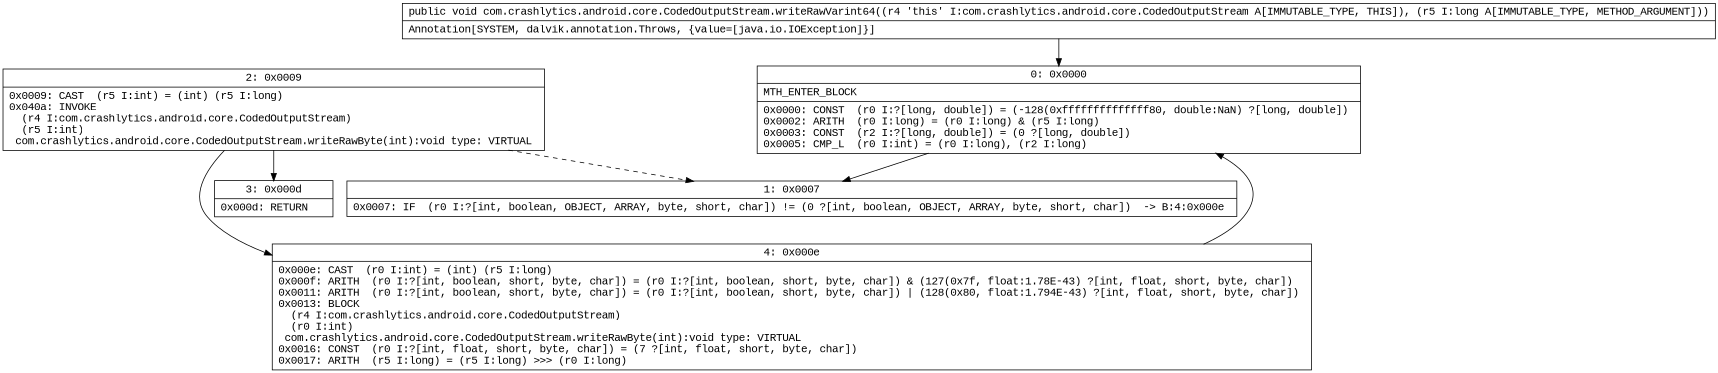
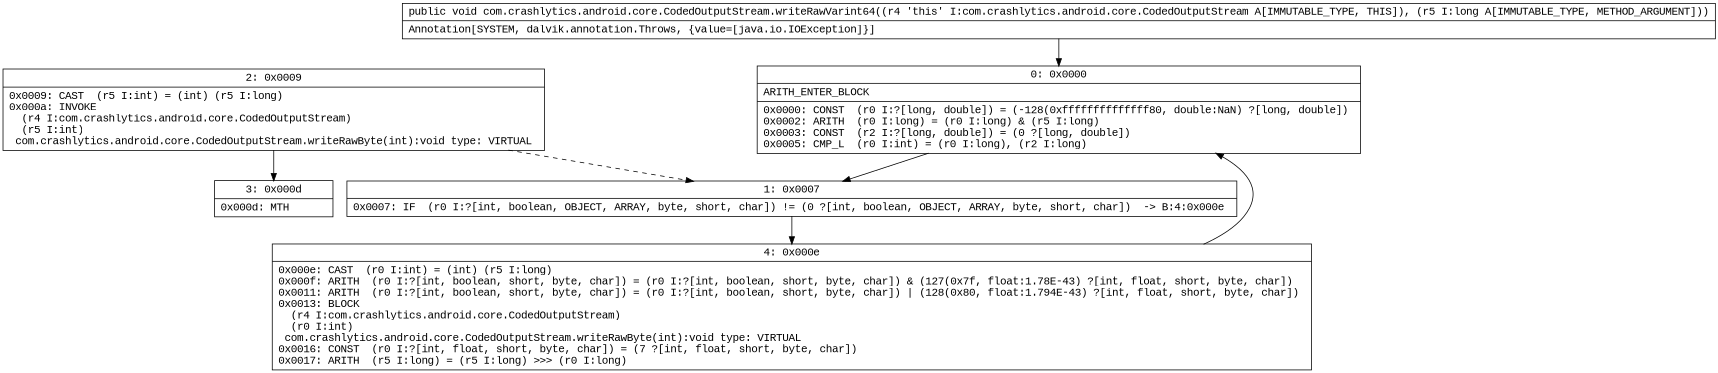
(810, 92) -> (816, 92)
(59, 107) -> (59, 107)
(274, 207) -> (264, 207)
(205, 214) -> (792, 226)
